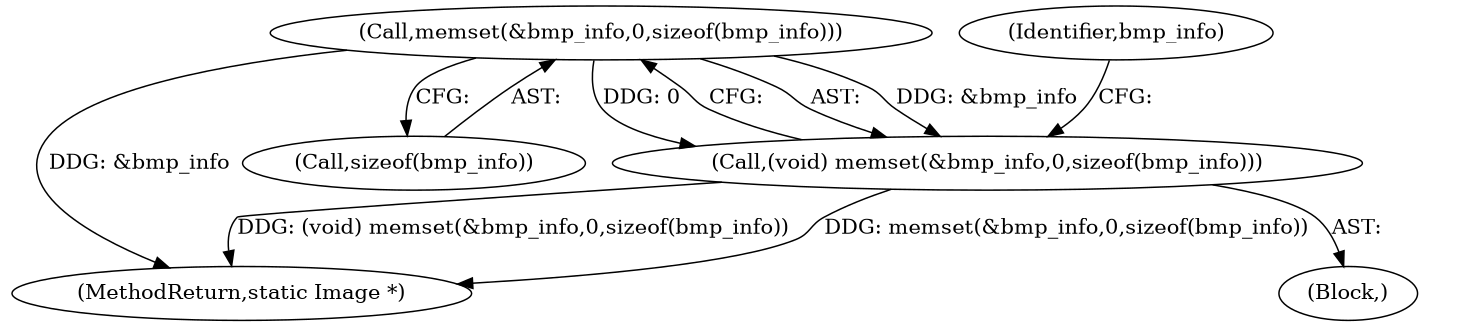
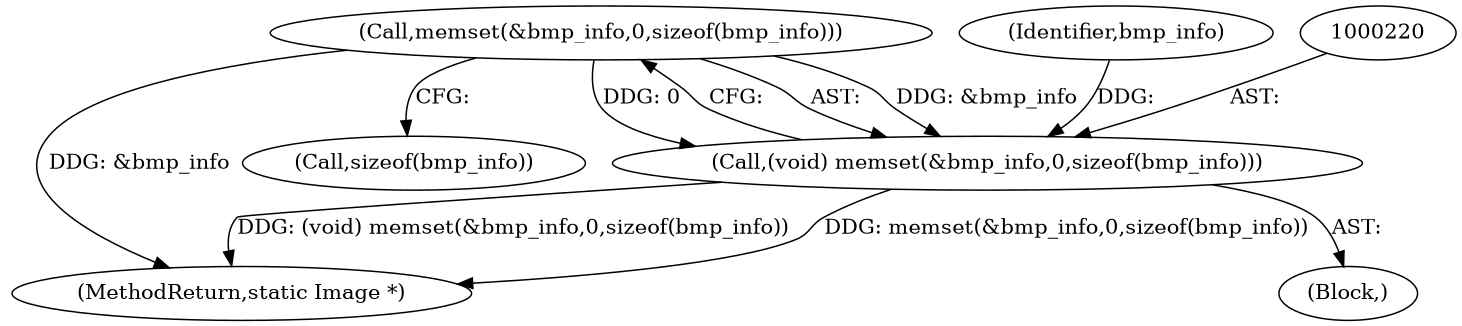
none -> (1378, 33)
(1129, 98) -> (1129, 98)
(492, 100) -> none
